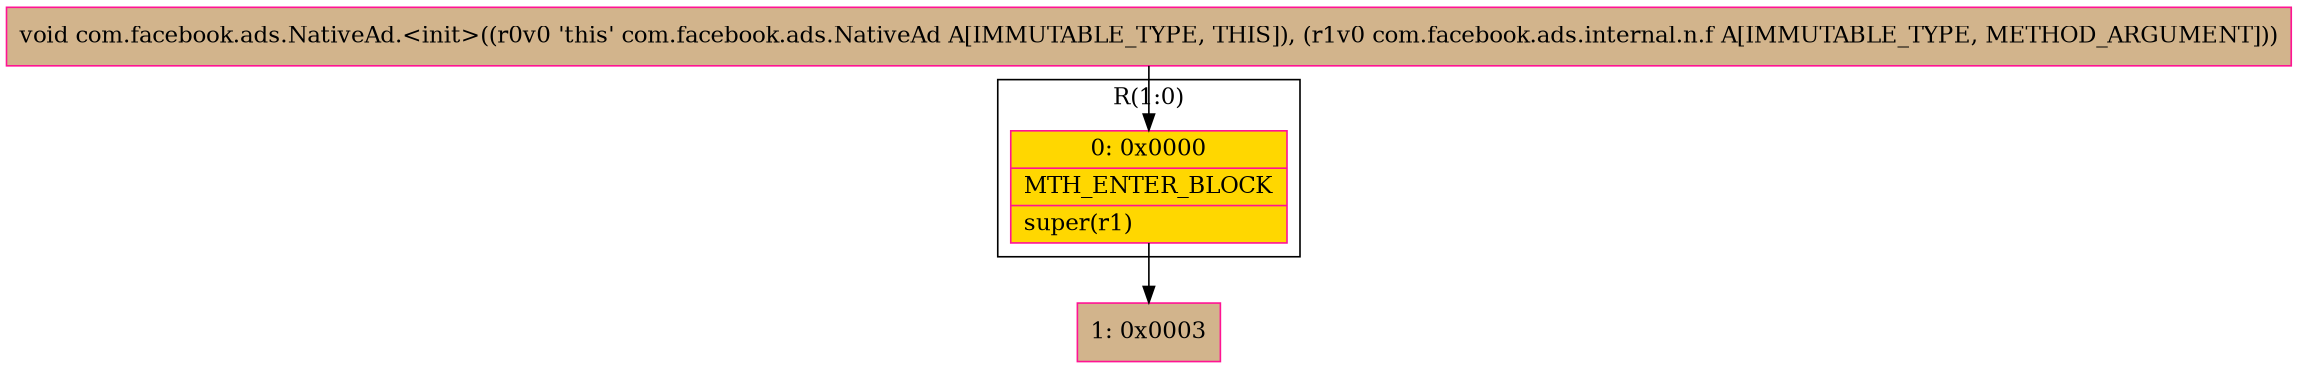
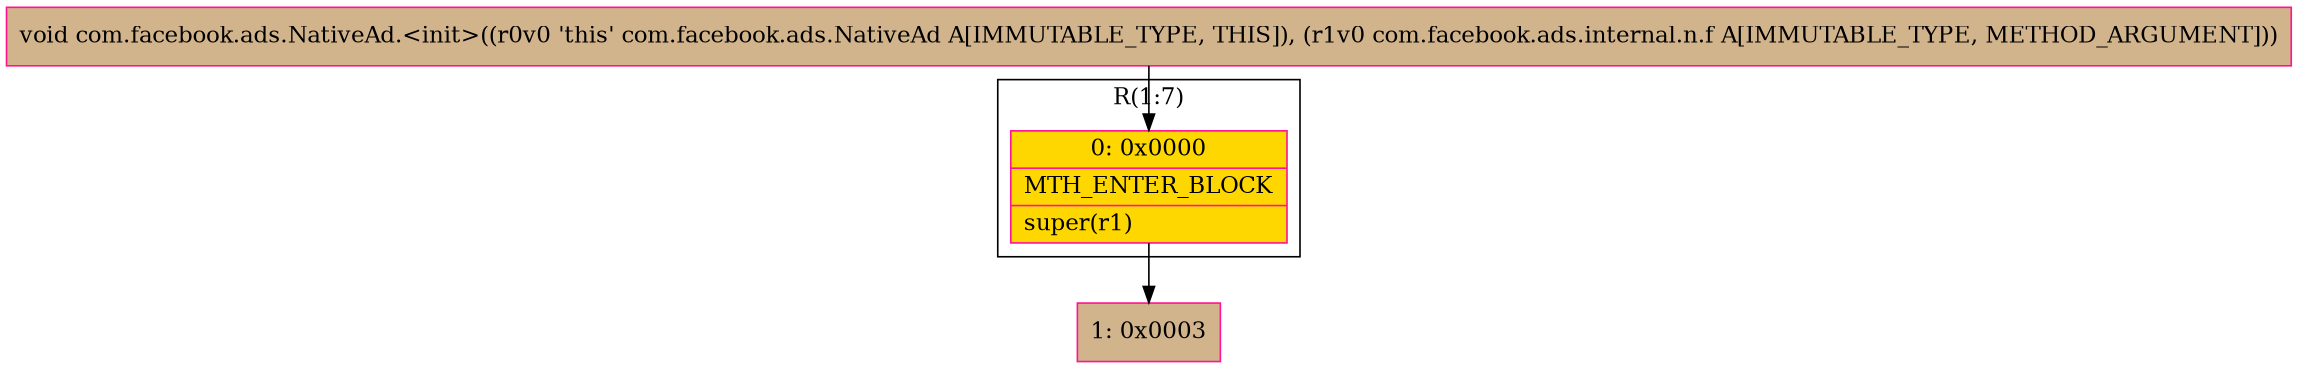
(1149, 98) -> (1149, 98)
